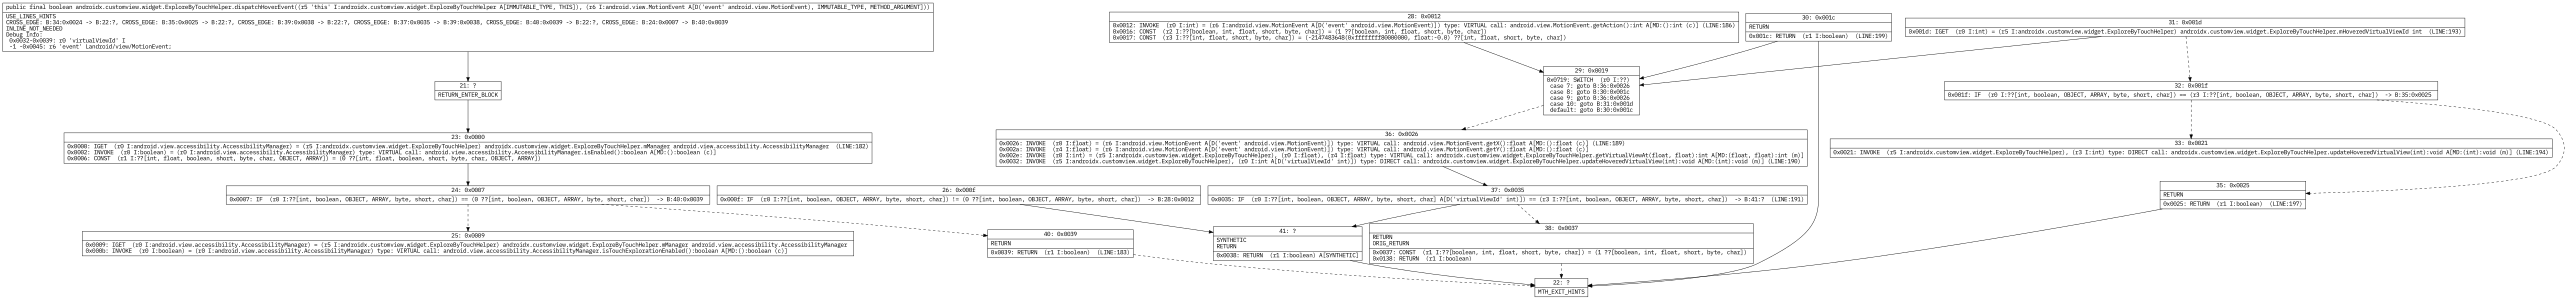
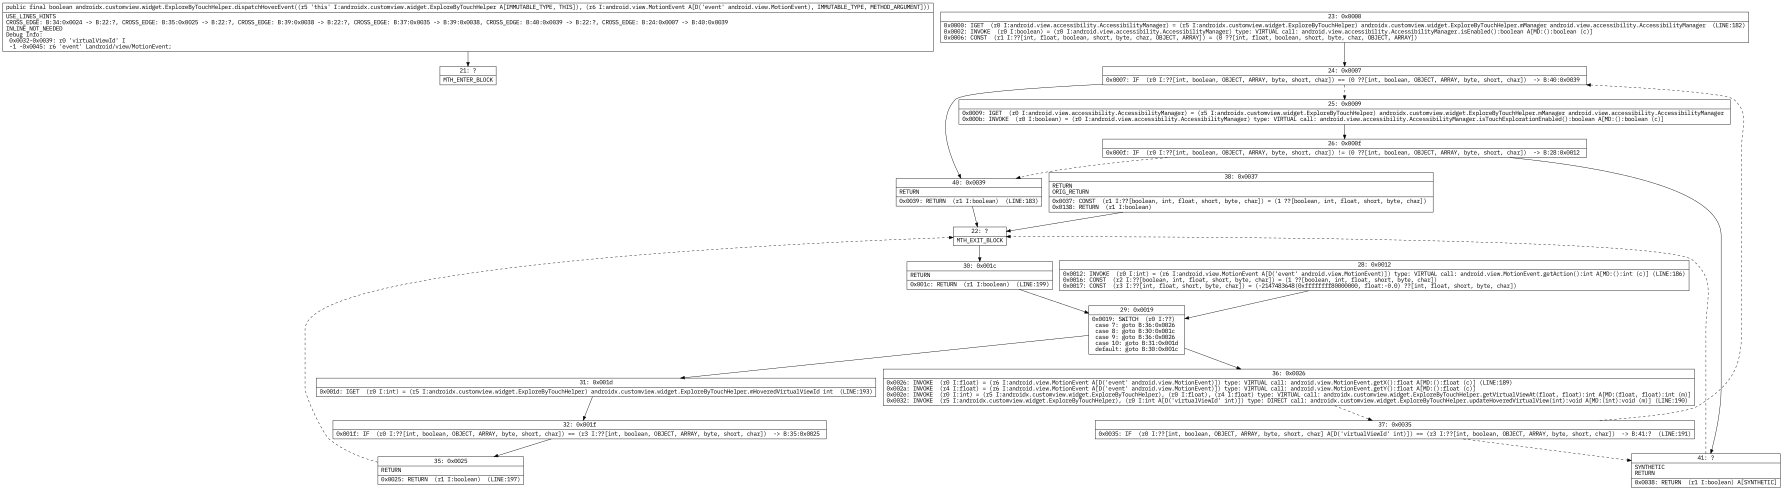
(2188, 57) -> (589, 407)
(1873, 61) -> (887, 357)
(1588, 80) -> (1134, 319)
(468, 95) -> (468, 80)
(468, 114) -> none
(1505, 117) -> (1211, 358)
none -> (1345, 130)
(2191, 148) -> none
none -> (1093, 165)
(2545, 172) -> (525, 447)
(1463, 175) -> (1352, 412)
(1527, 213) -> (1742, 237)
(1408, 215) -> (1545, 450)
(793, 218) -> (989, 92)
(1794, 242) -> (980, 252)
(1878, 256) -> (536, 265)
(1561, 269) -> (1067, 221)
(1332, 274) -> (974, 215)
(1440, 275) -> (1451, 241)
(1561, 292) -> (980, 241)
